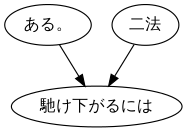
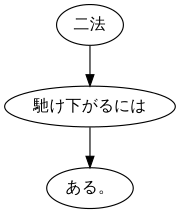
(69, 61) -> (90, 142)
